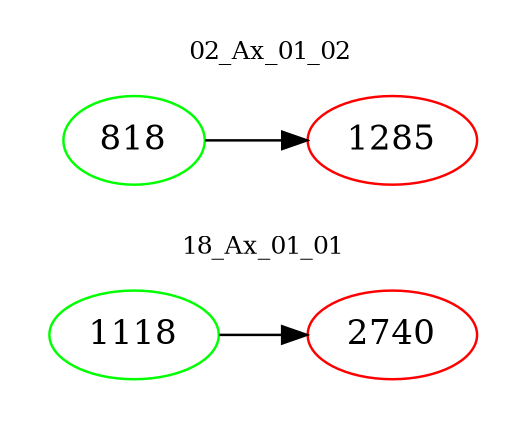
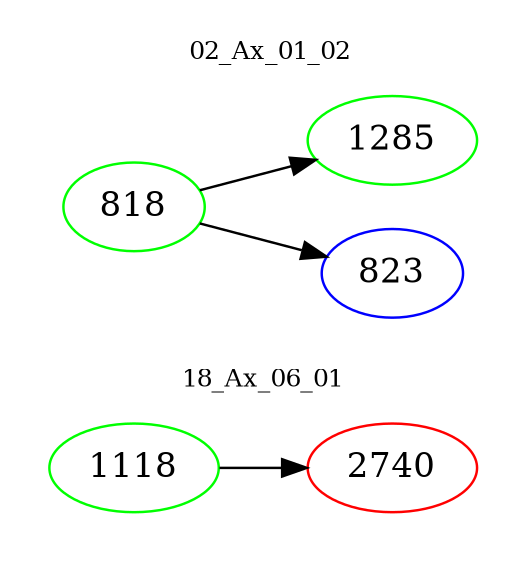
(392, 140) -> (392, 140)
(263, 247) -> (263, 380)
none -> (392, 273)
